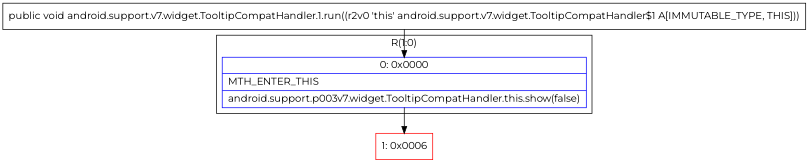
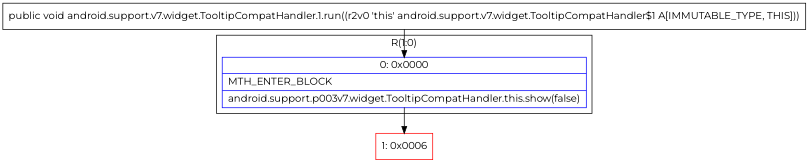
(273, 82) -> (280, 82)
